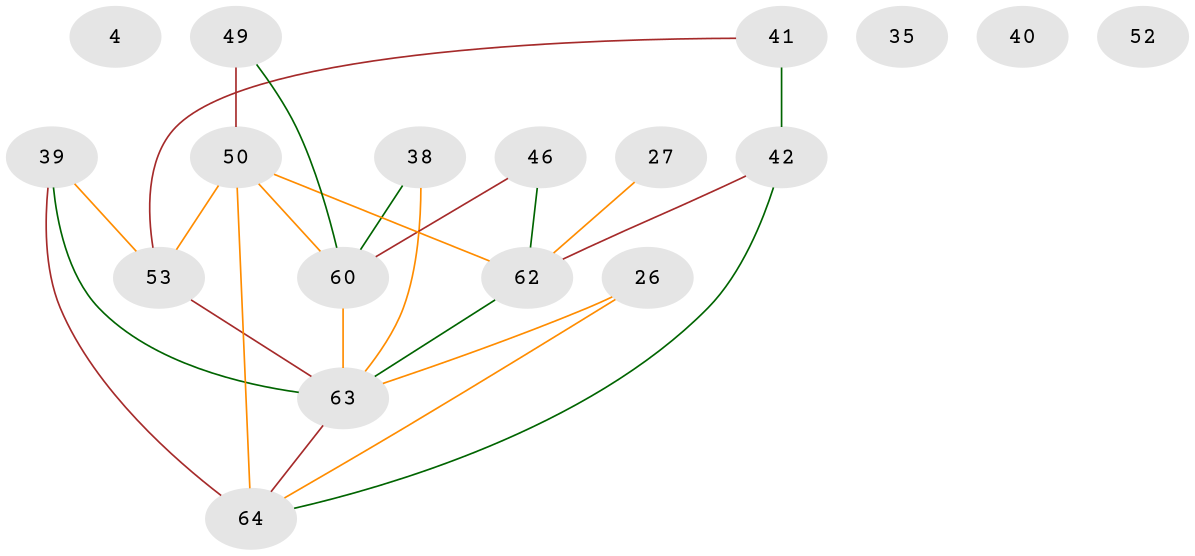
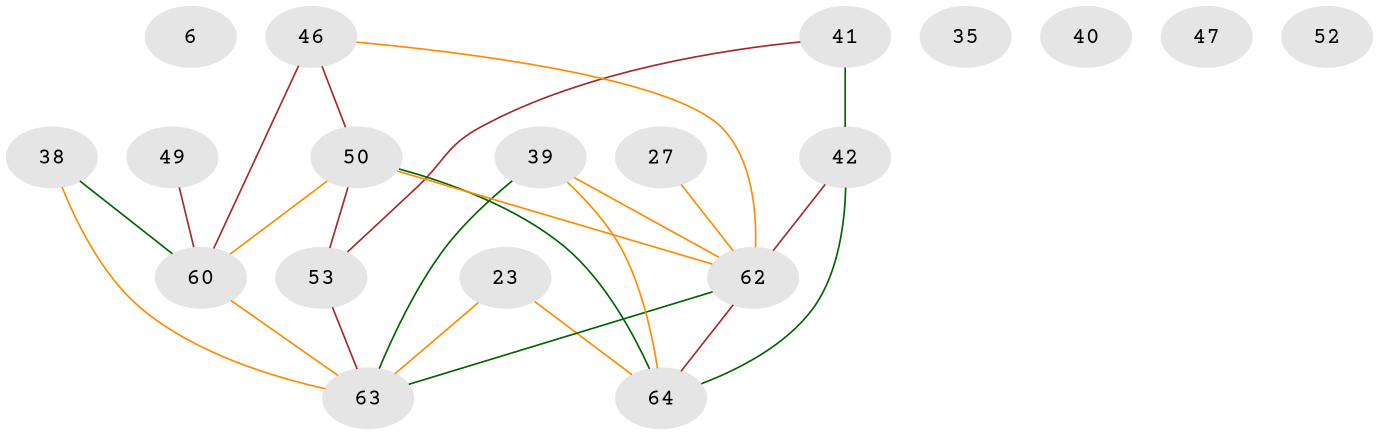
(115, 37) -> (191, 37)
none -> (1207, 37)
(236, 105) -> (334, 97)
(307, 152) -> (187, 217)
(105, 218) -> (647, 217)
(197, 218) -> (339, 218)
(534, 218) -> (582, 74)
(648, 278) -> (505, 278)
(244, 346) -> (551, 236)
(91, 364) -> (630, 266)
(297, 459) -> (707, 338)
